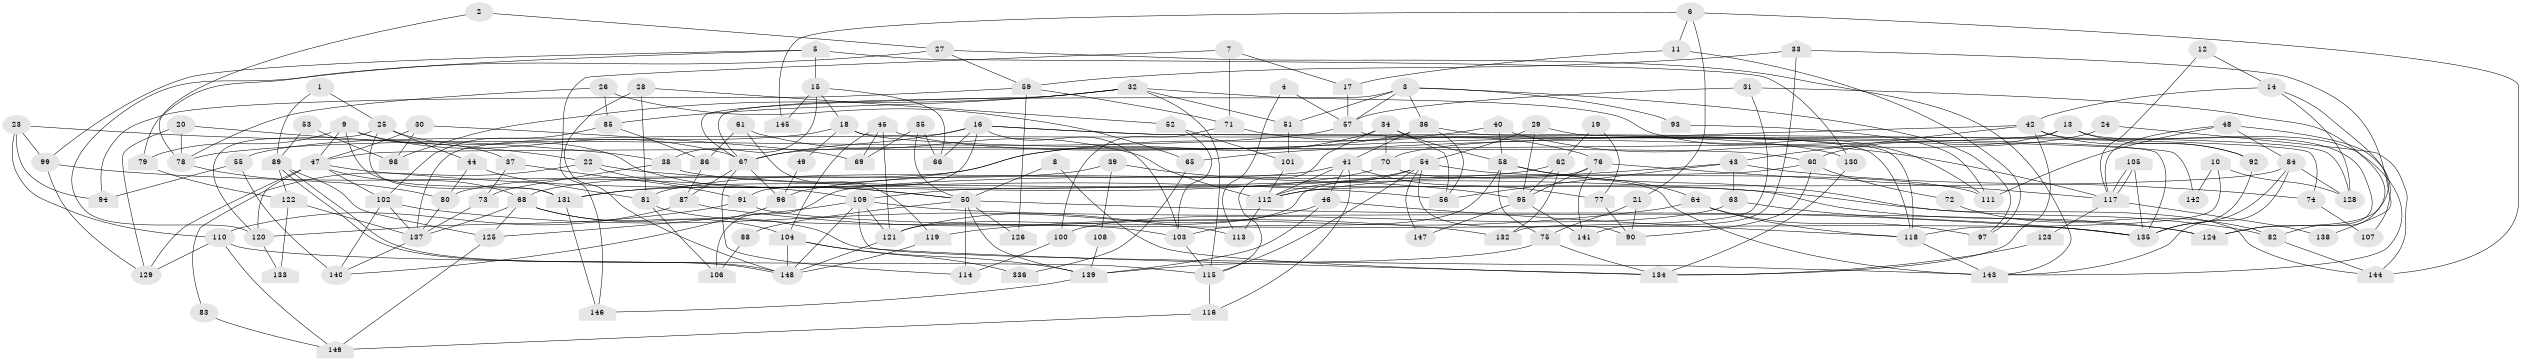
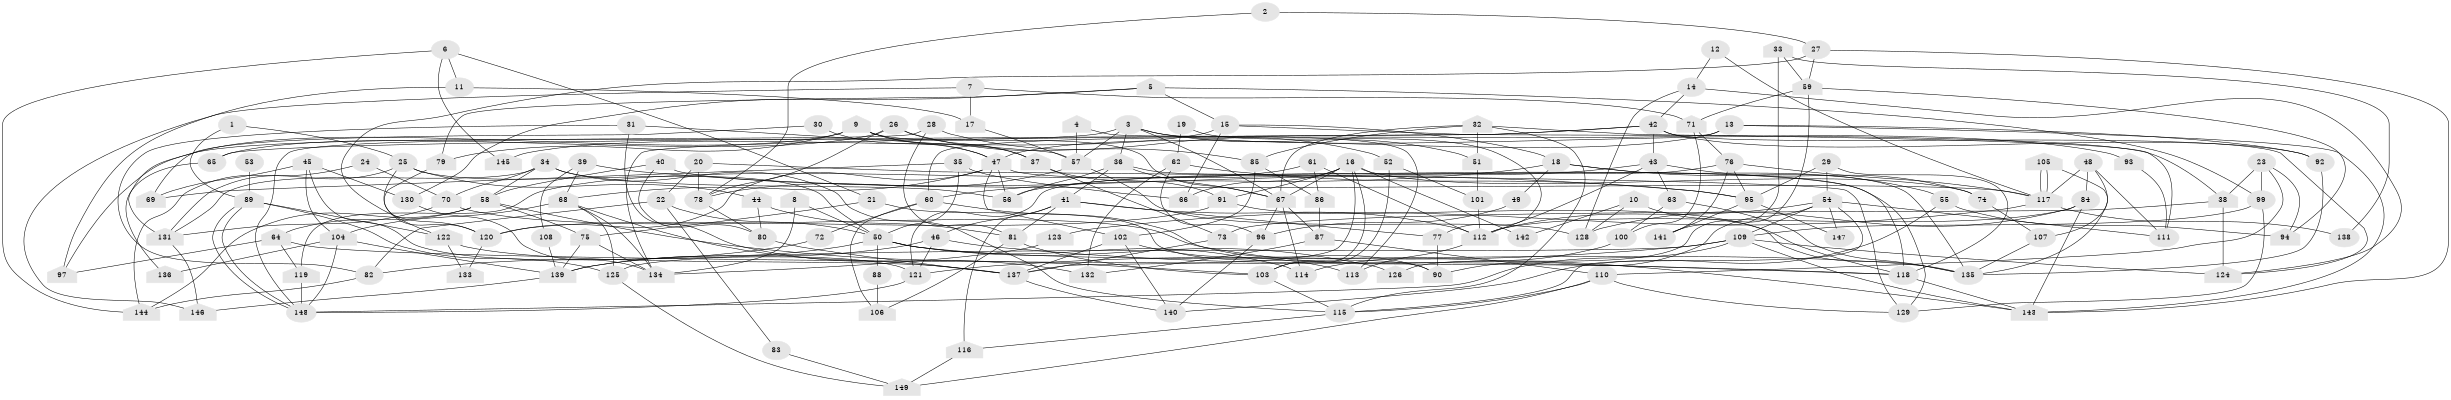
none -> (965, 144)
(394, 162) -> none
(2232, 215) -> (2005, 256)
(1020, 275) -> (165, 275)
